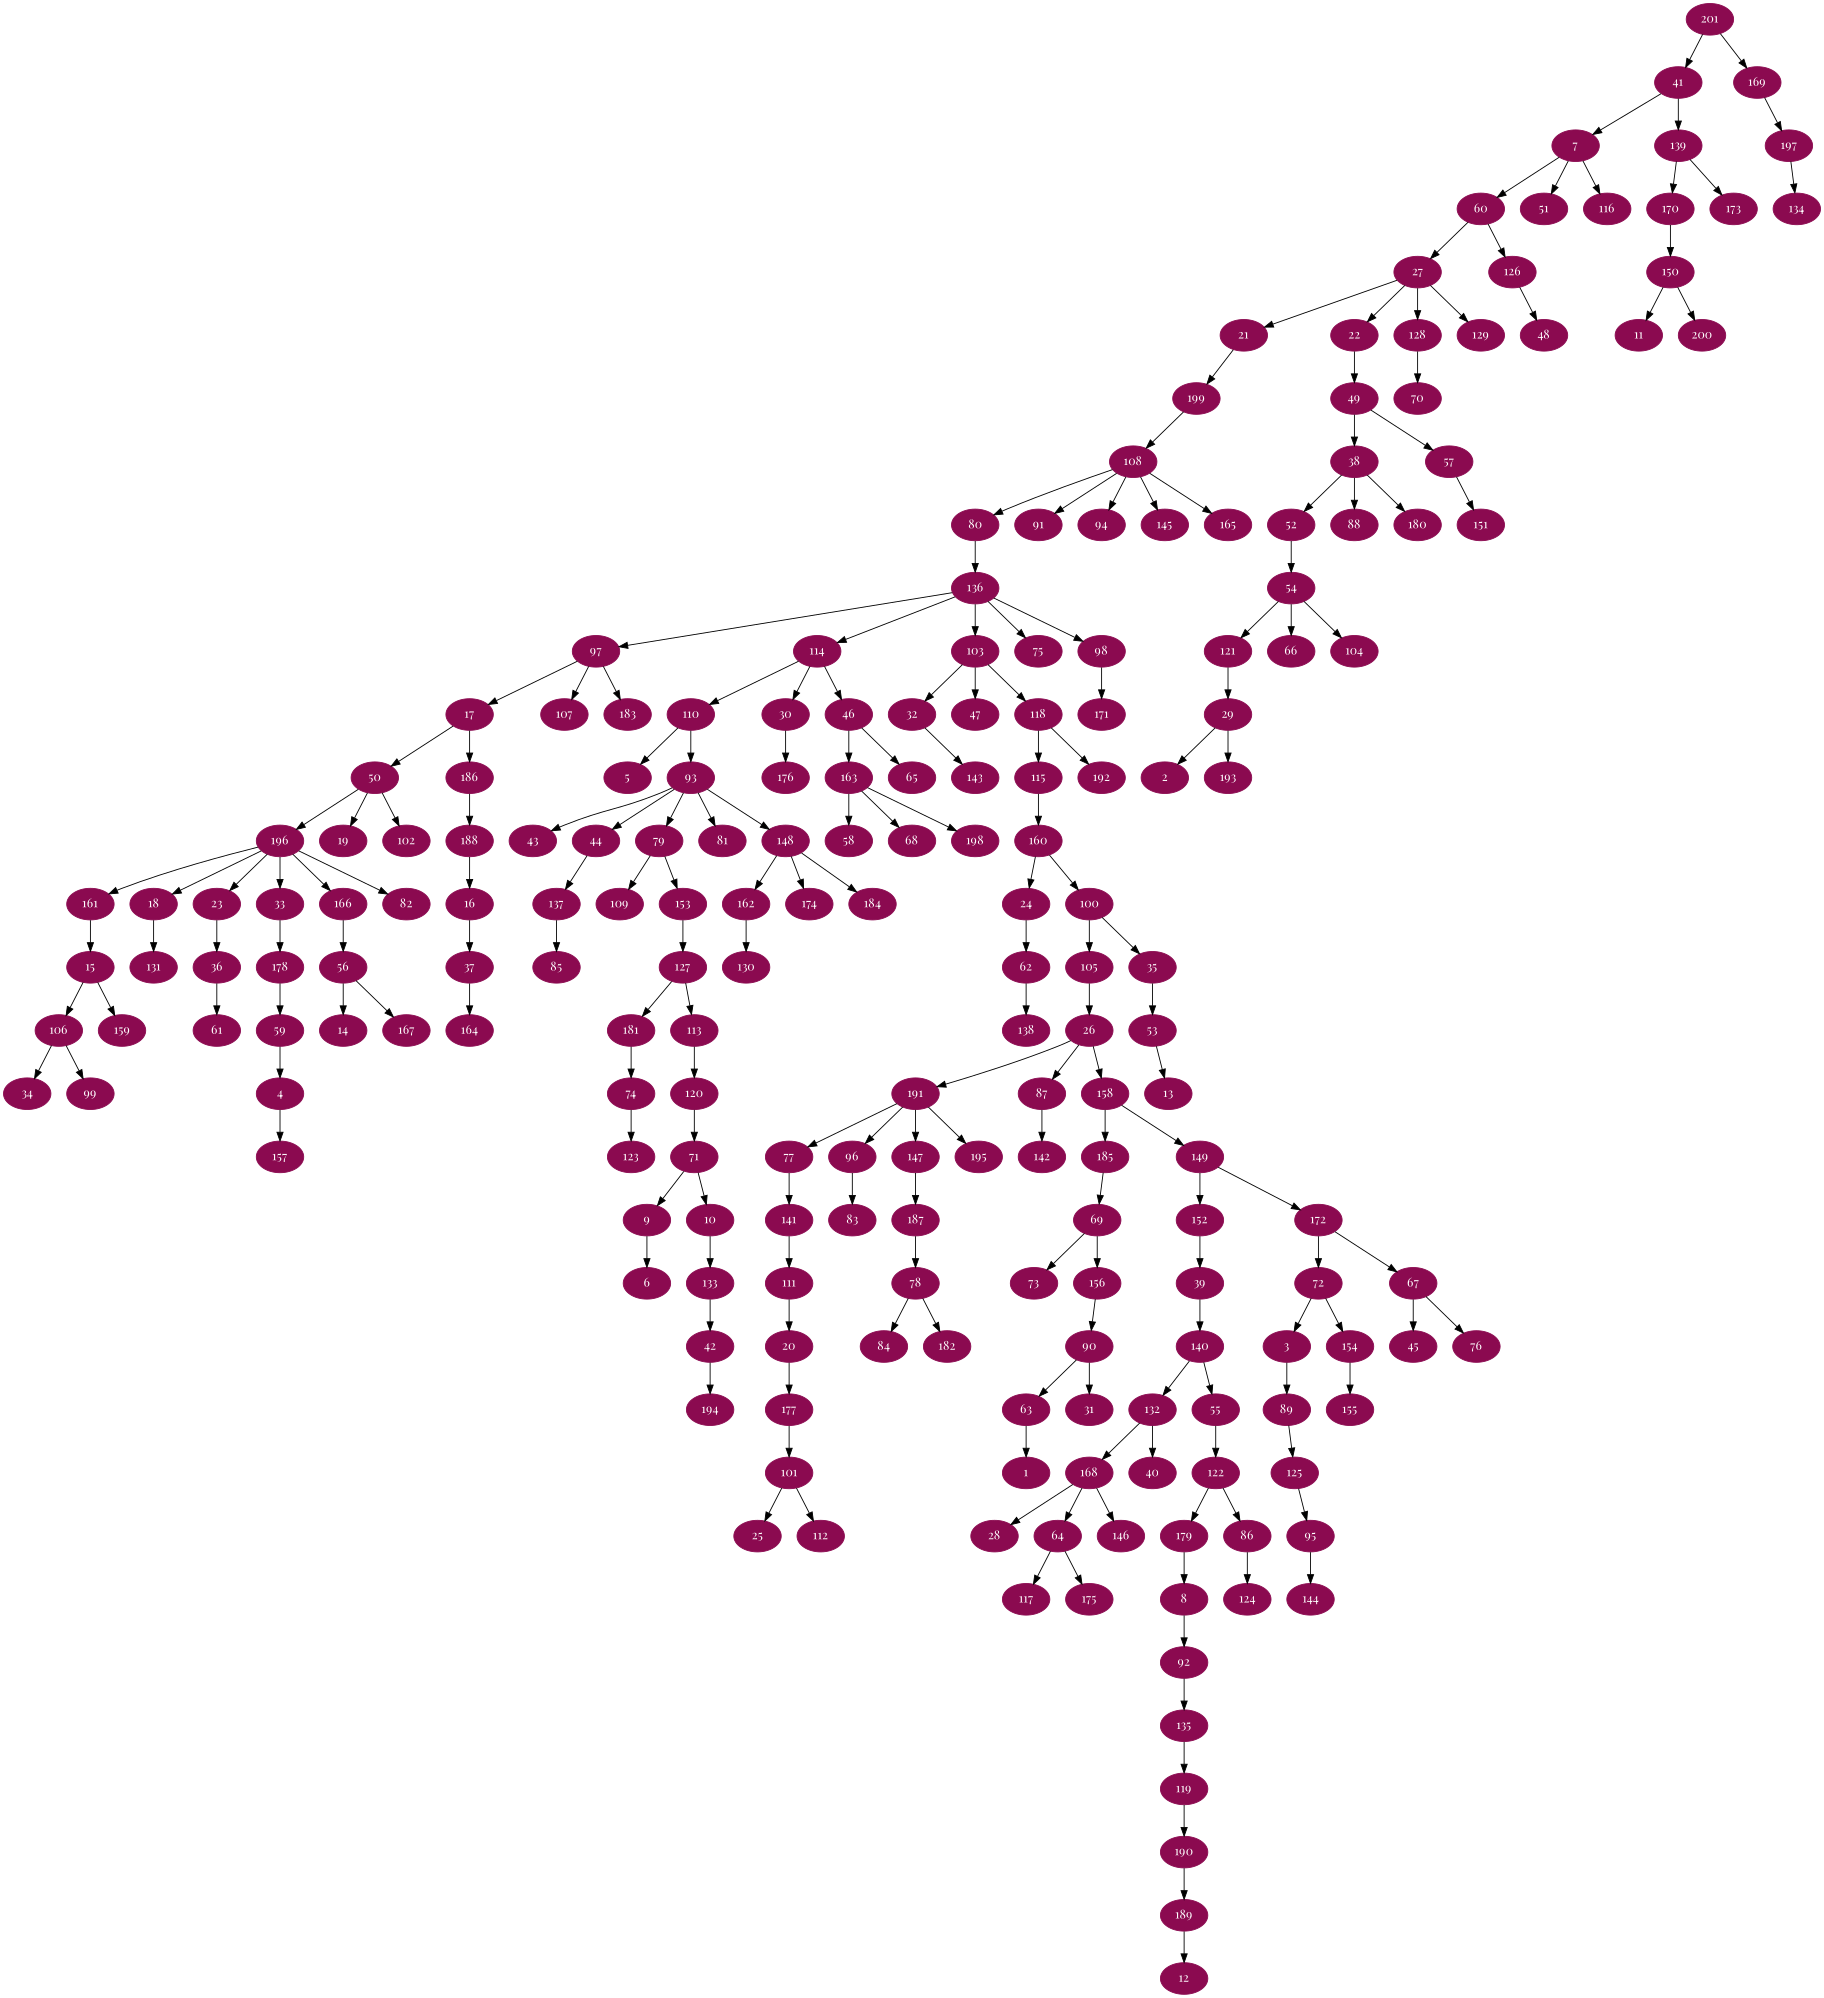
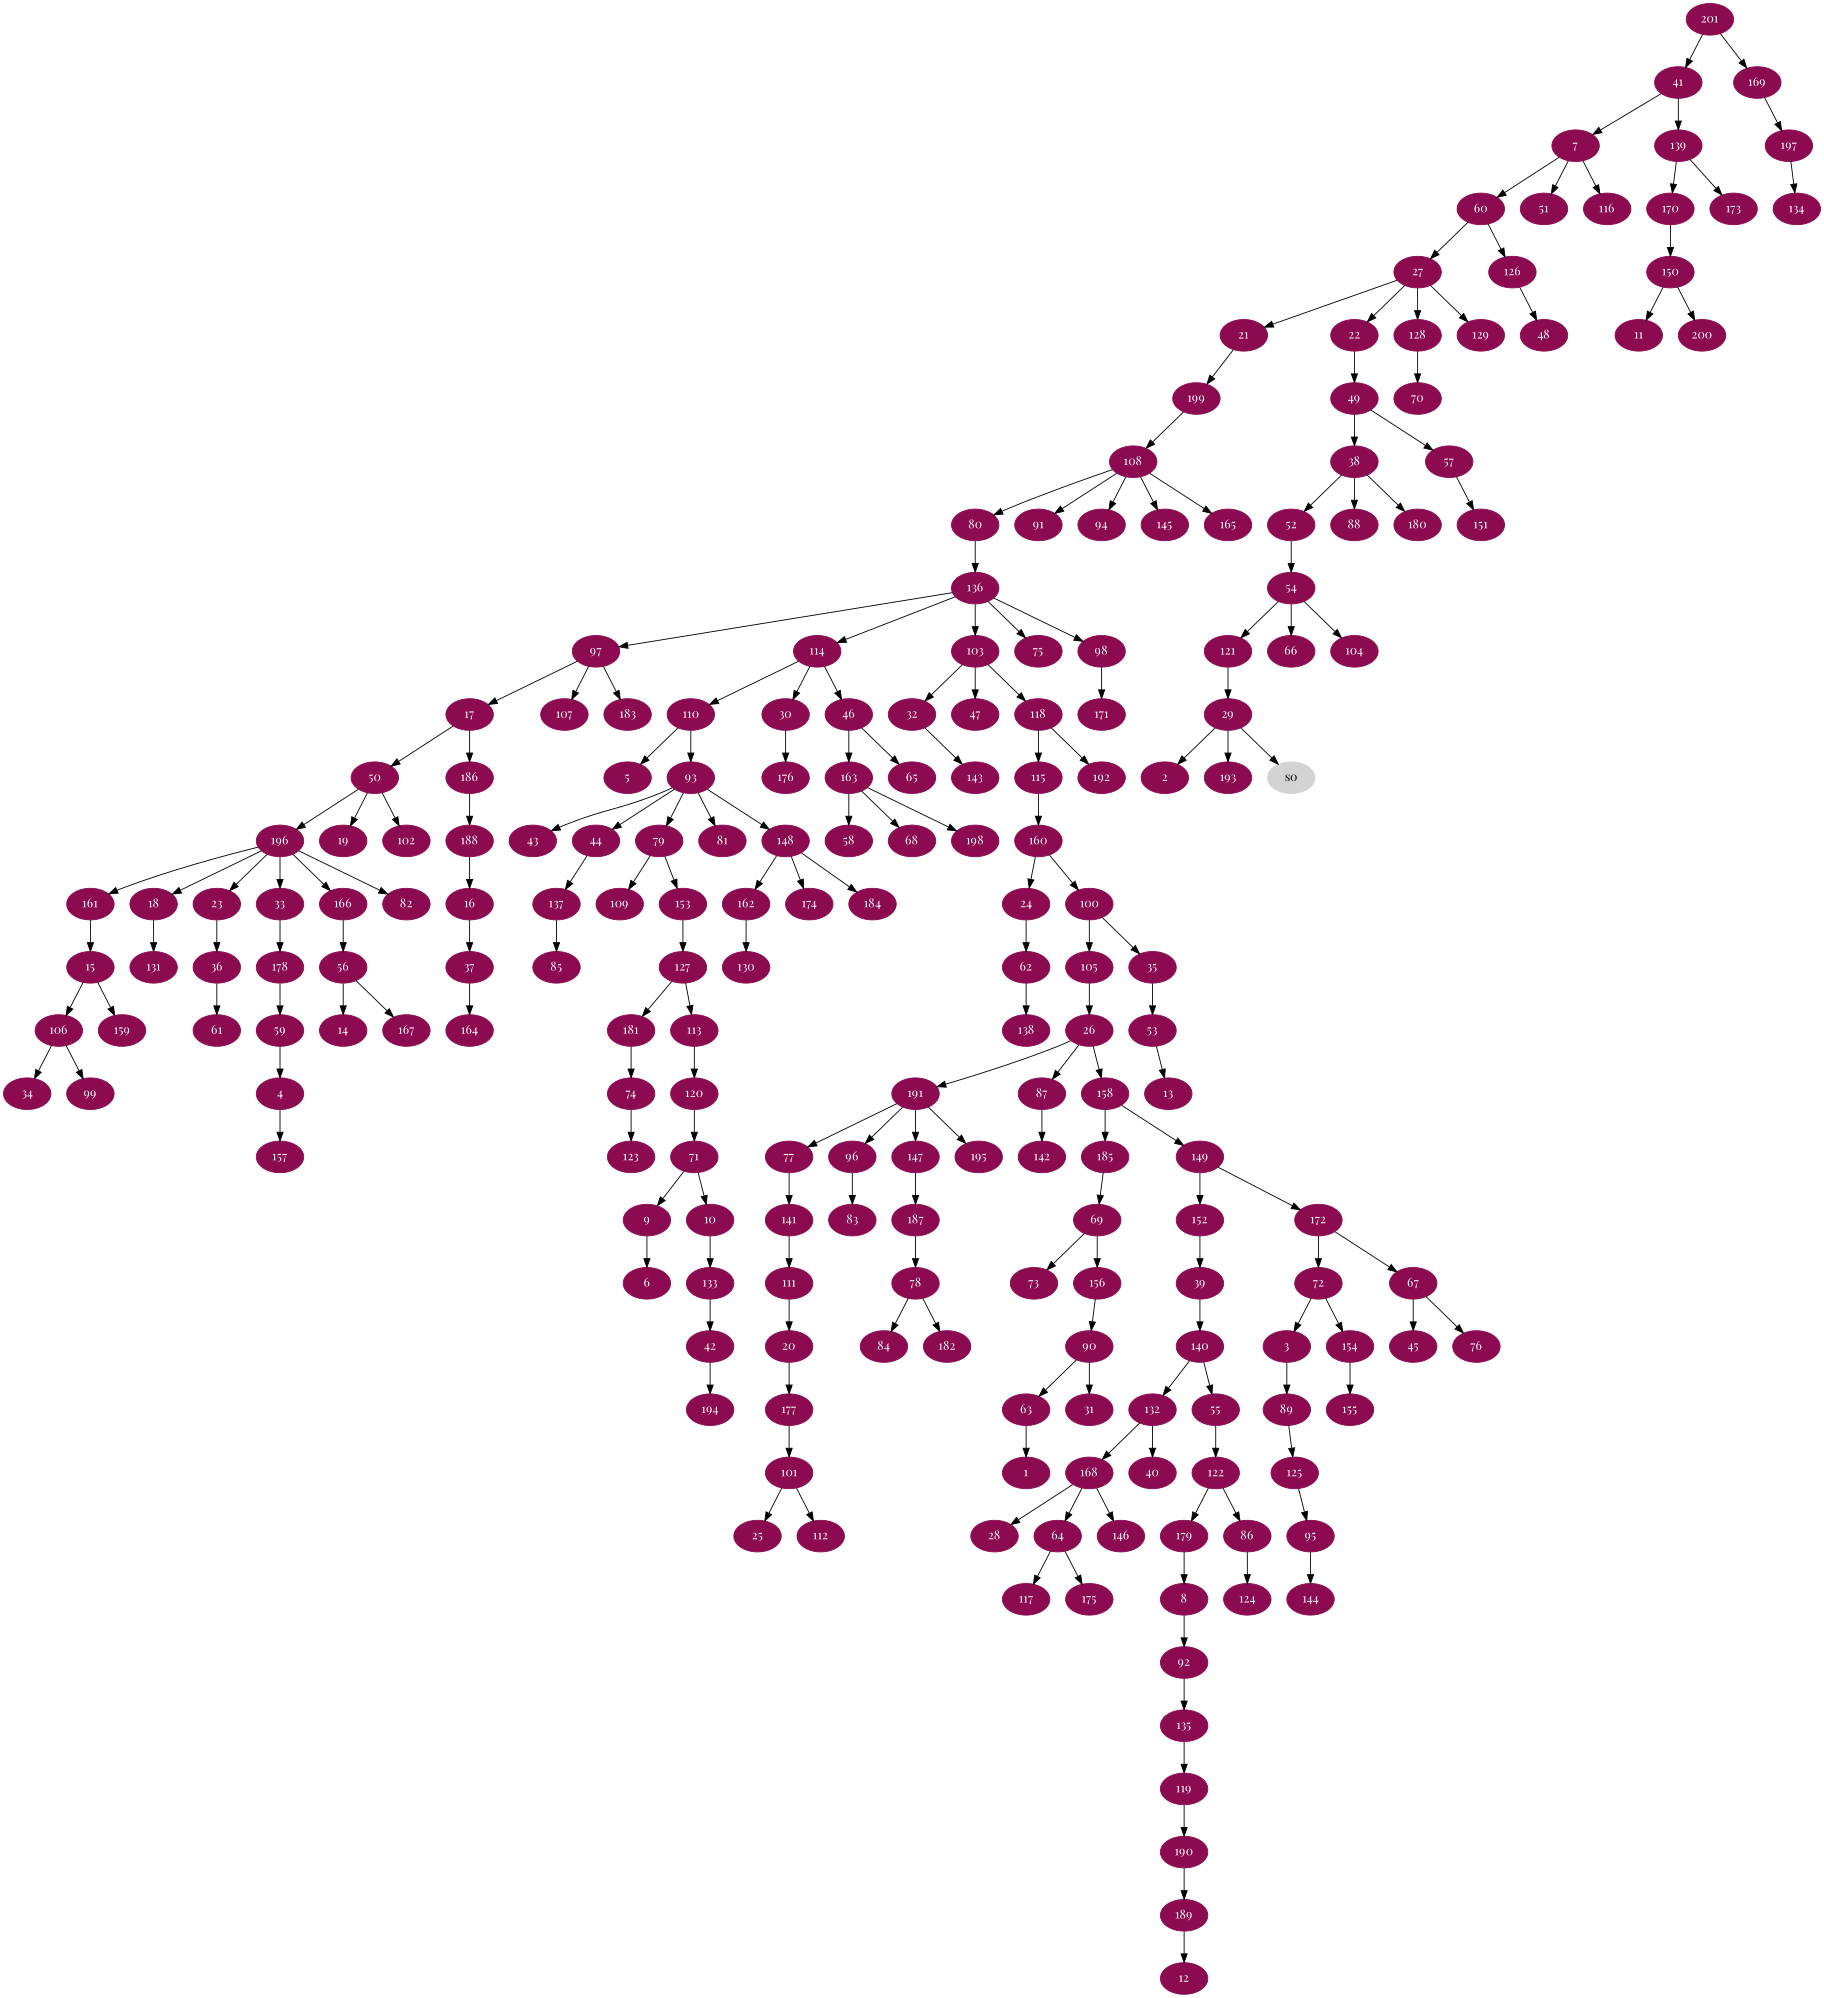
none -> (1291, 778)
